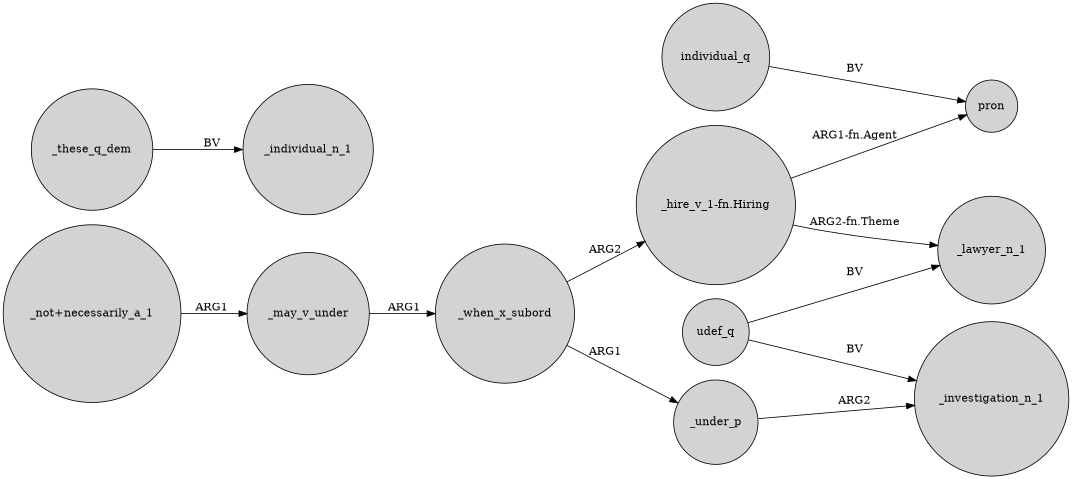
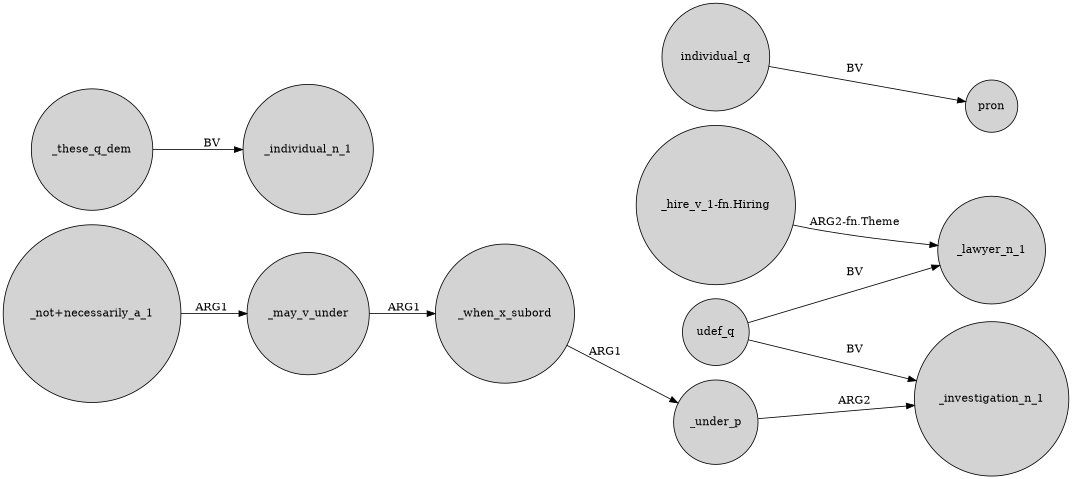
(875, 148) -> none
(602, 264) -> none
